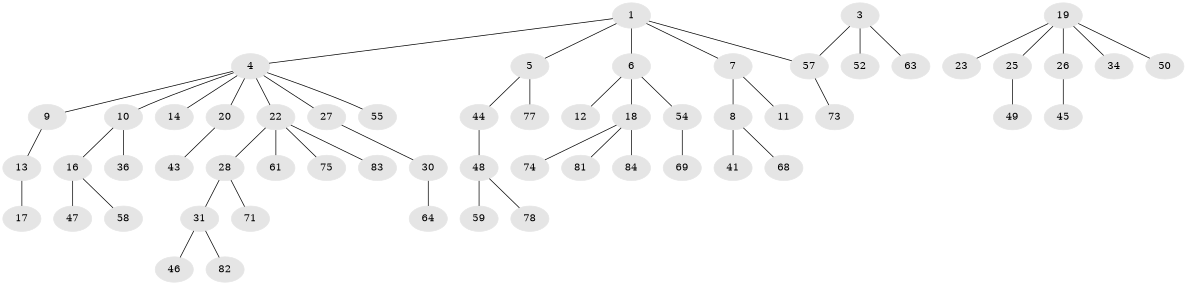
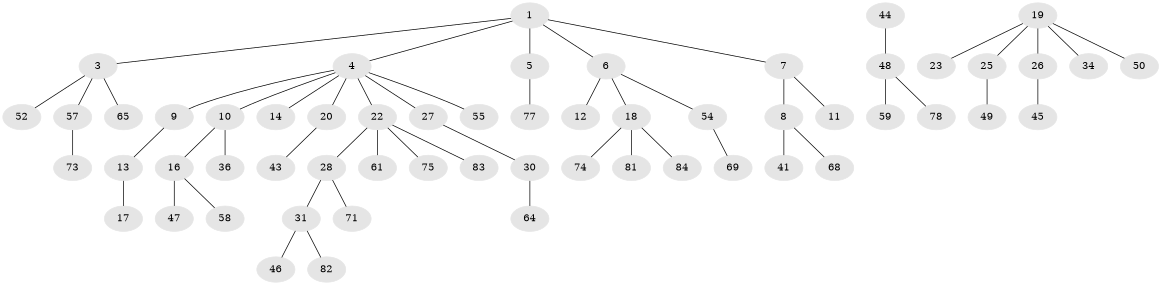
(720, 41) -> (314, 41)
(911, 66) -> (123, 117)
(505, 92) -> none
